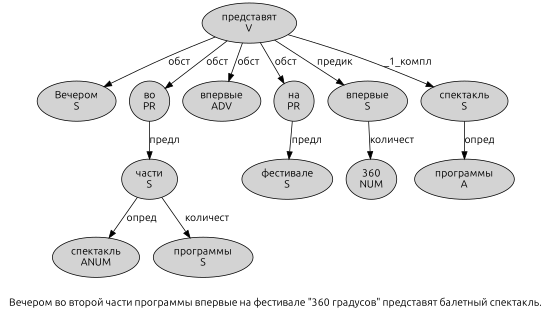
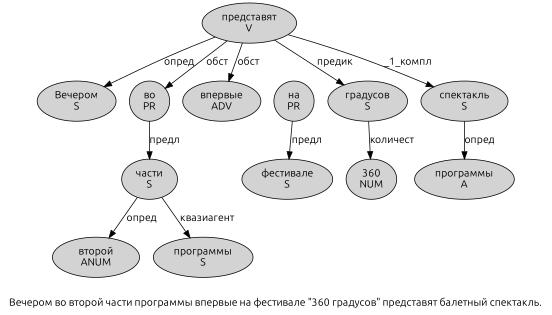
(270, 60) -> none
(179, 62) -> (179, 62)
(368, 101) -> (368, 101)
(207, 218) -> (207, 218)
(96, 257) -> (96, 257)
